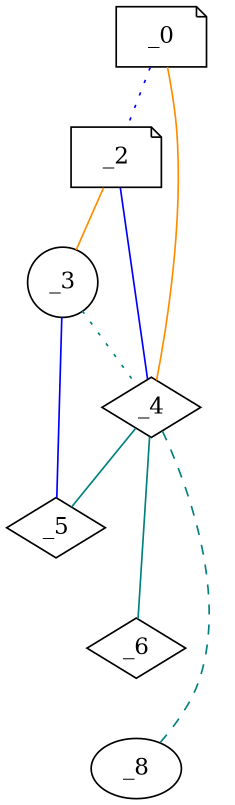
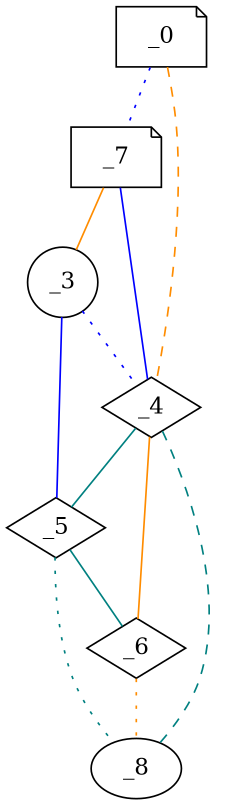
(116, 157) -> (116, 157)
(177, 224) -> (177, 224)
(110, 348) -> (110, 348)
(144, 528) -> (144, 528)
none -> (96, 588)
none -> (66, 656)
none -> (136, 709)
